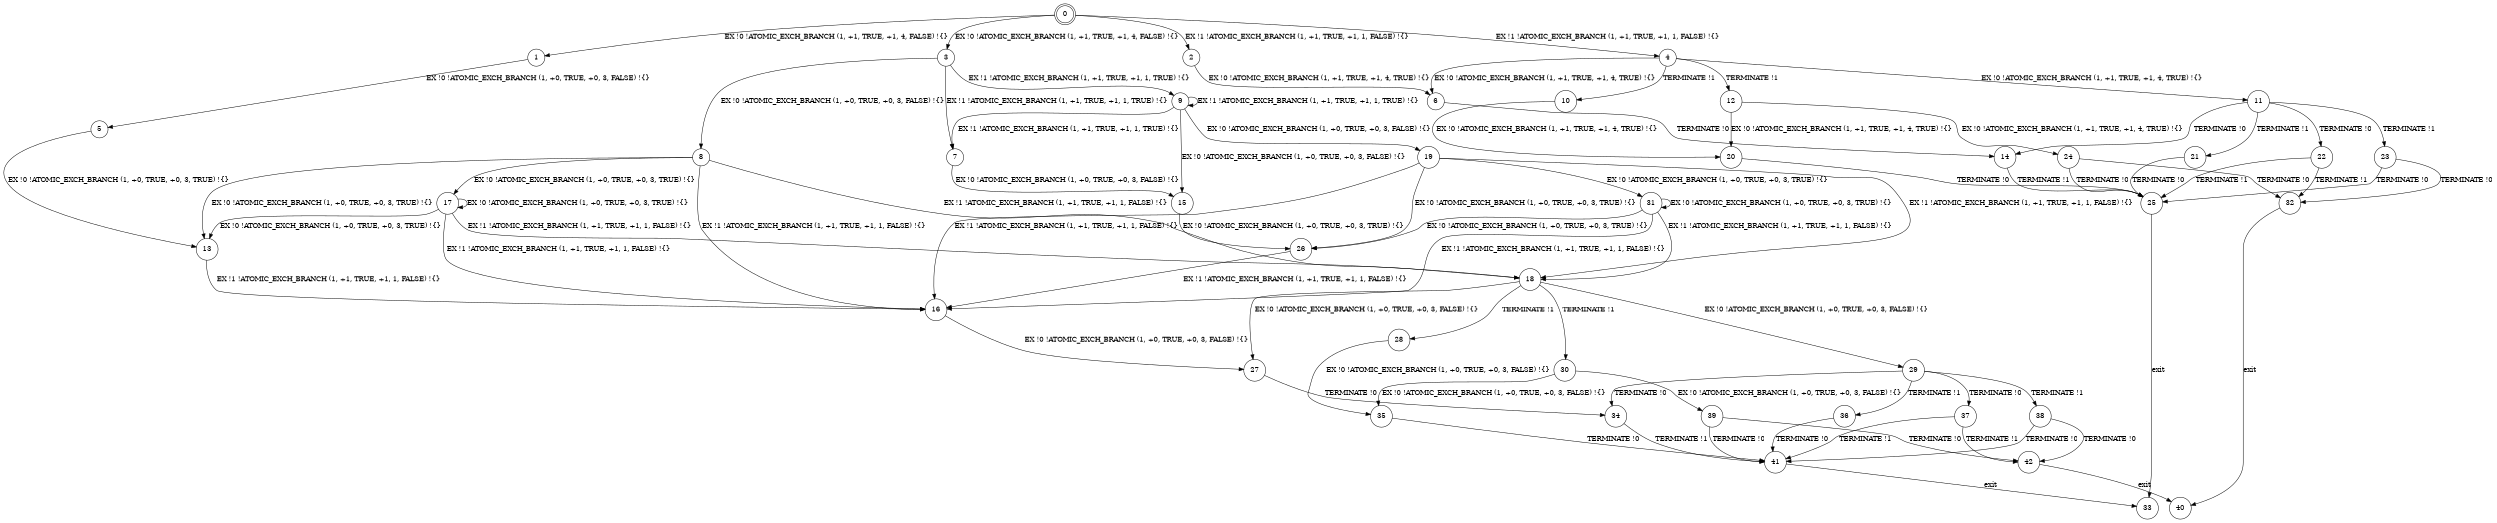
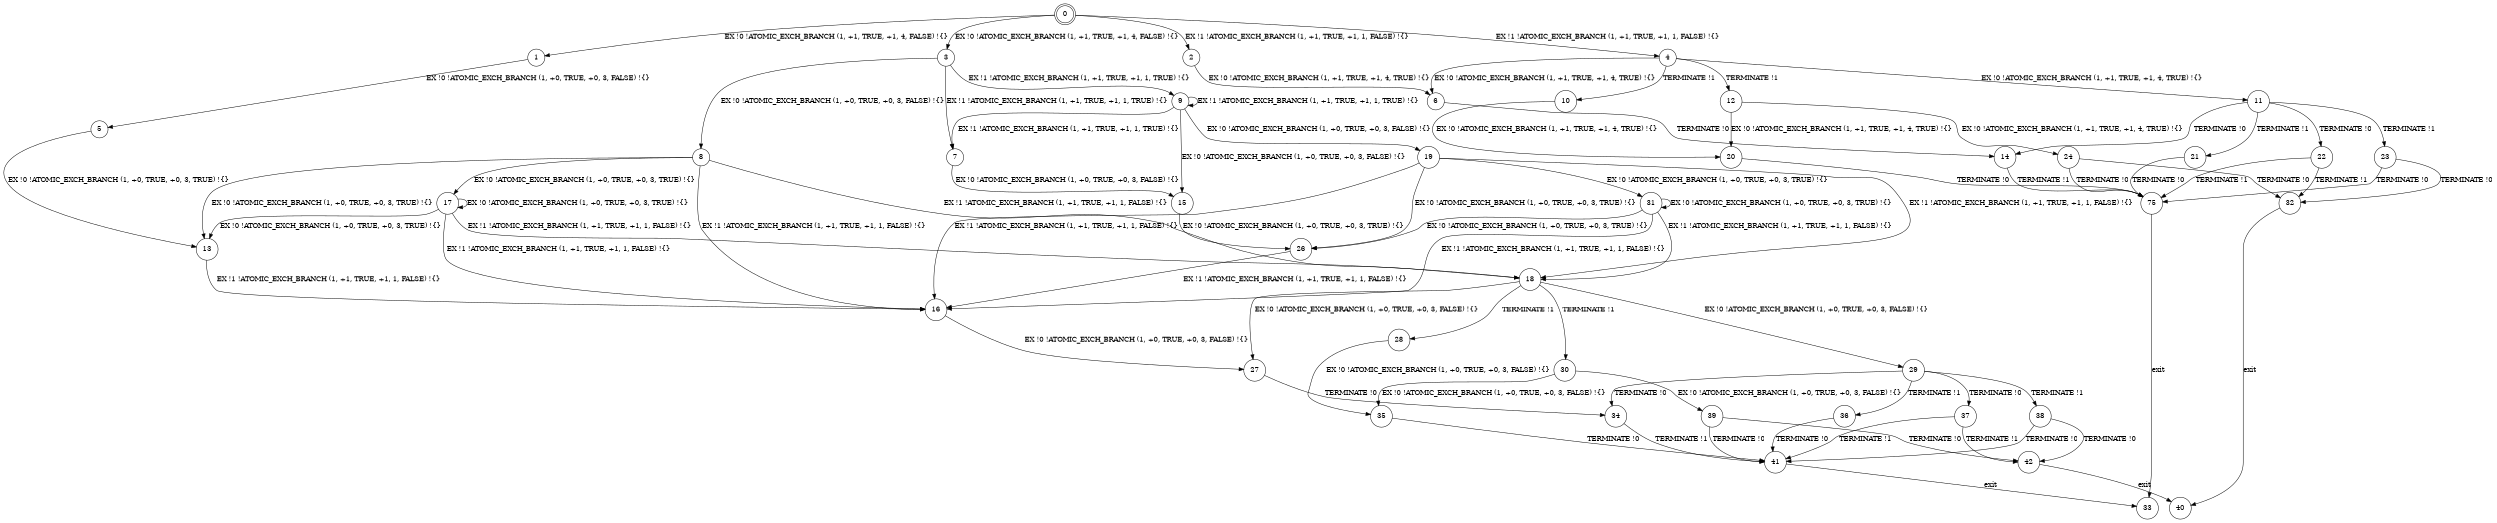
(2152, 203) -> (2152, 203)
